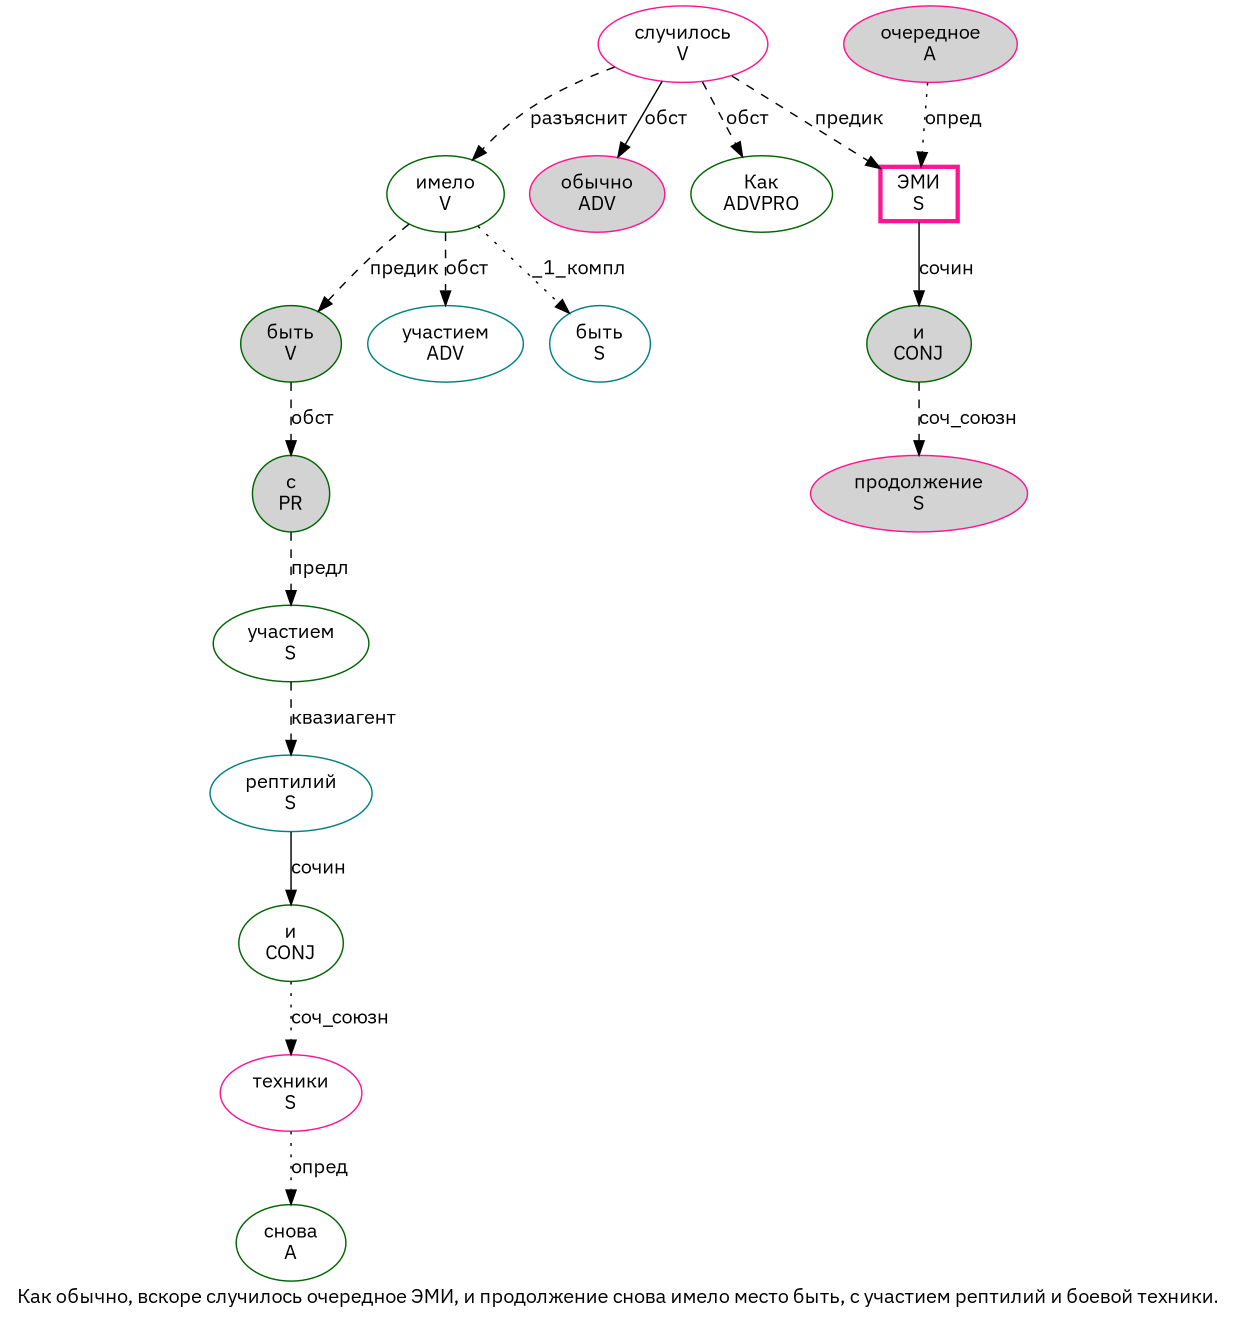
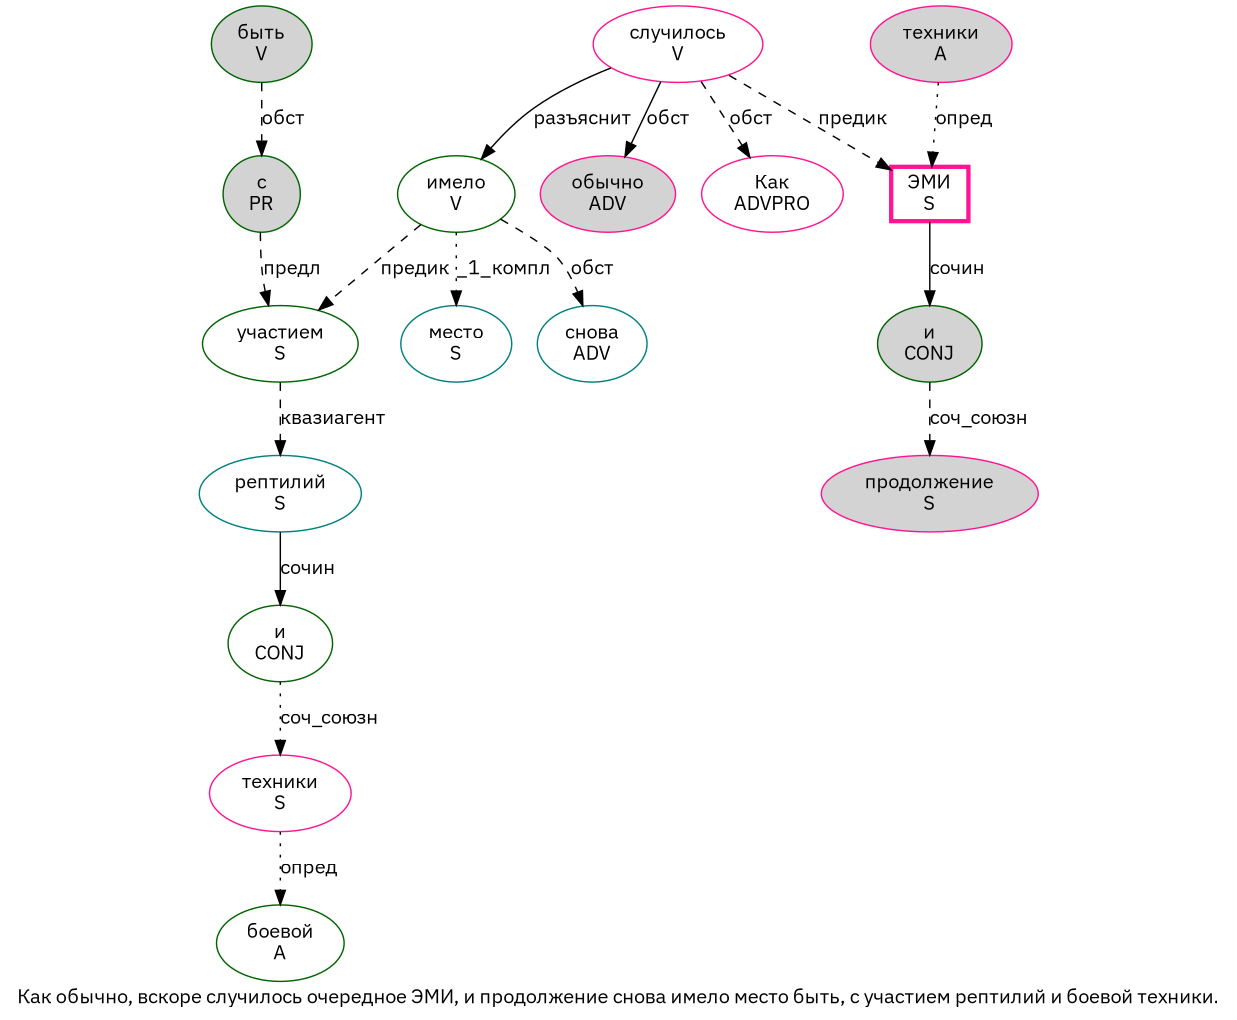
(931, 44) -> (941, 44)
(543, 100) -> (546, 100)
(762, 194) -> (772, 194)
(367, 261) -> (375, 262)
(446, 344) -> (592, 344)
(600, 344) -> (456, 344)
(291, 1243) -> (280, 943)
